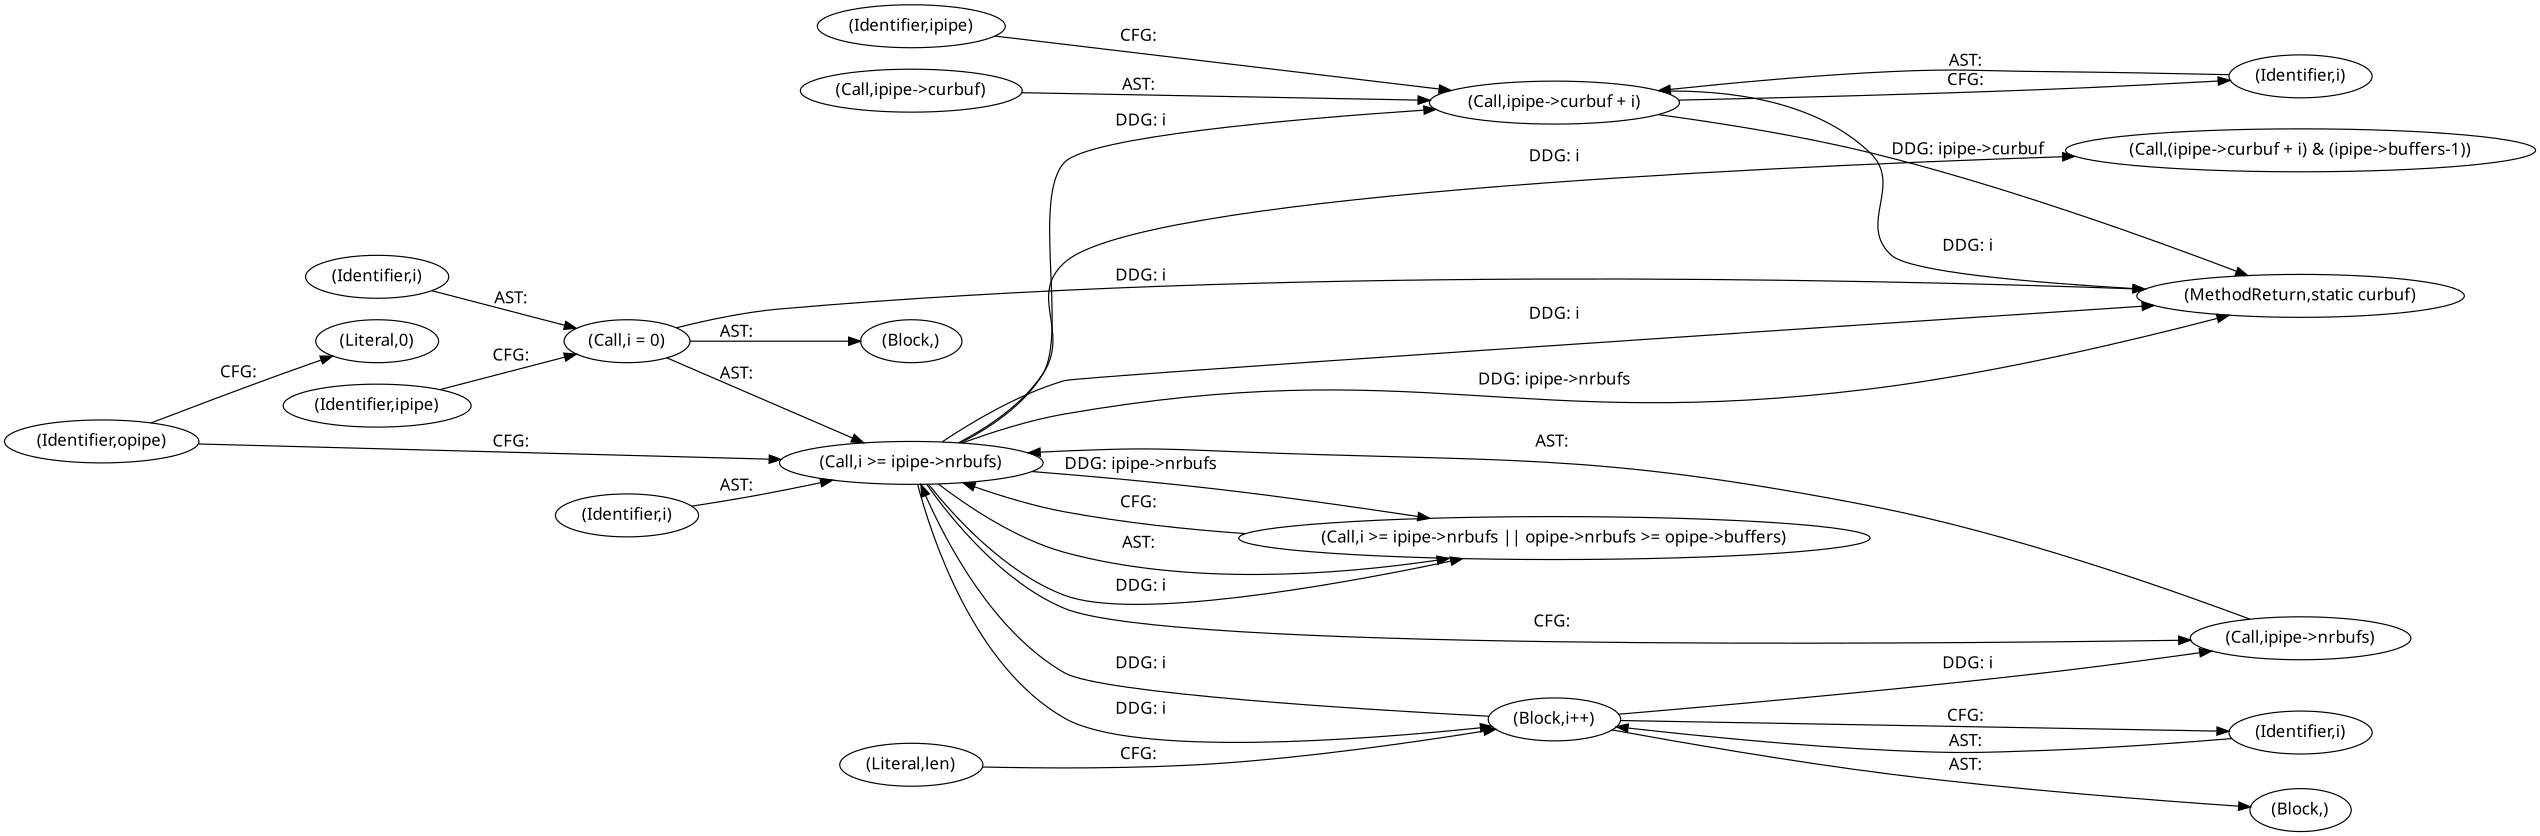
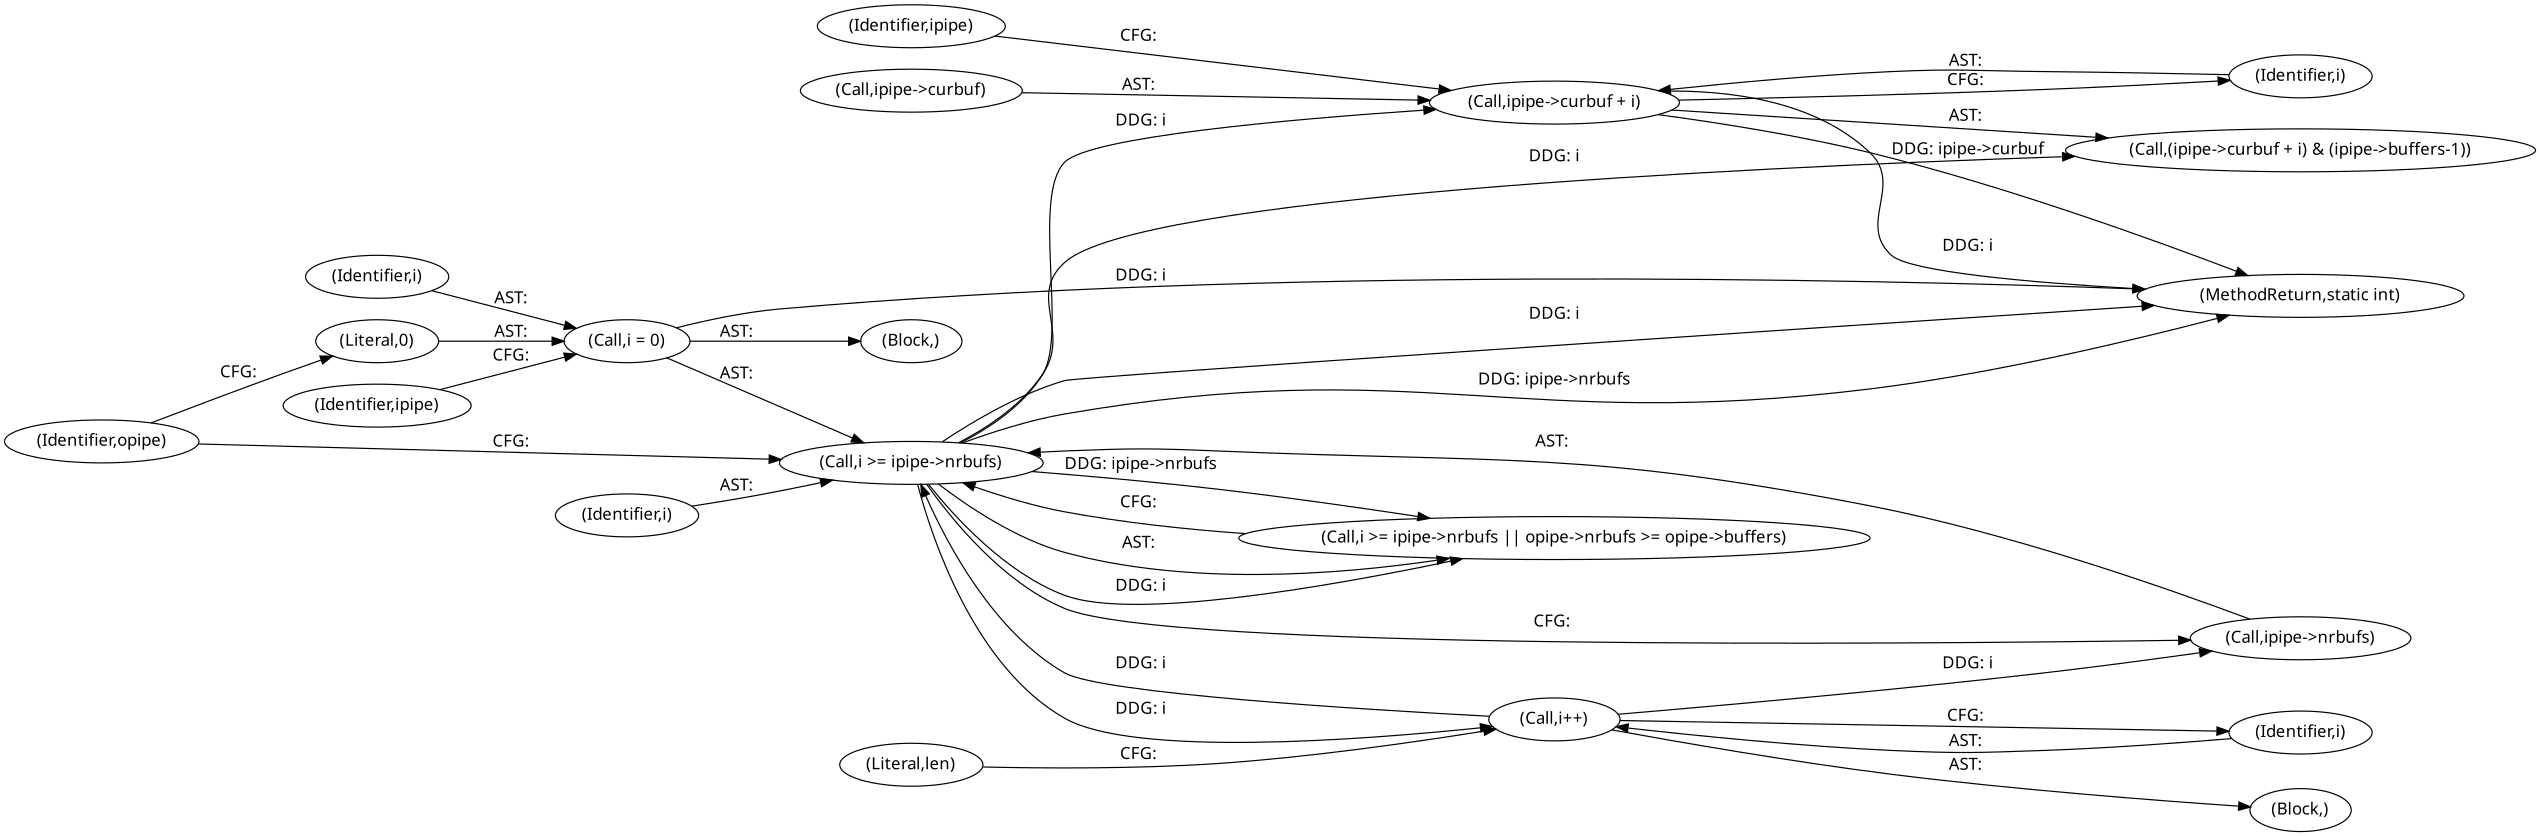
none -> (1884, 124)
(2301, 296) -> (2301, 296)
none -> (495, 341)
(1554, 719) -> (1554, 719)
